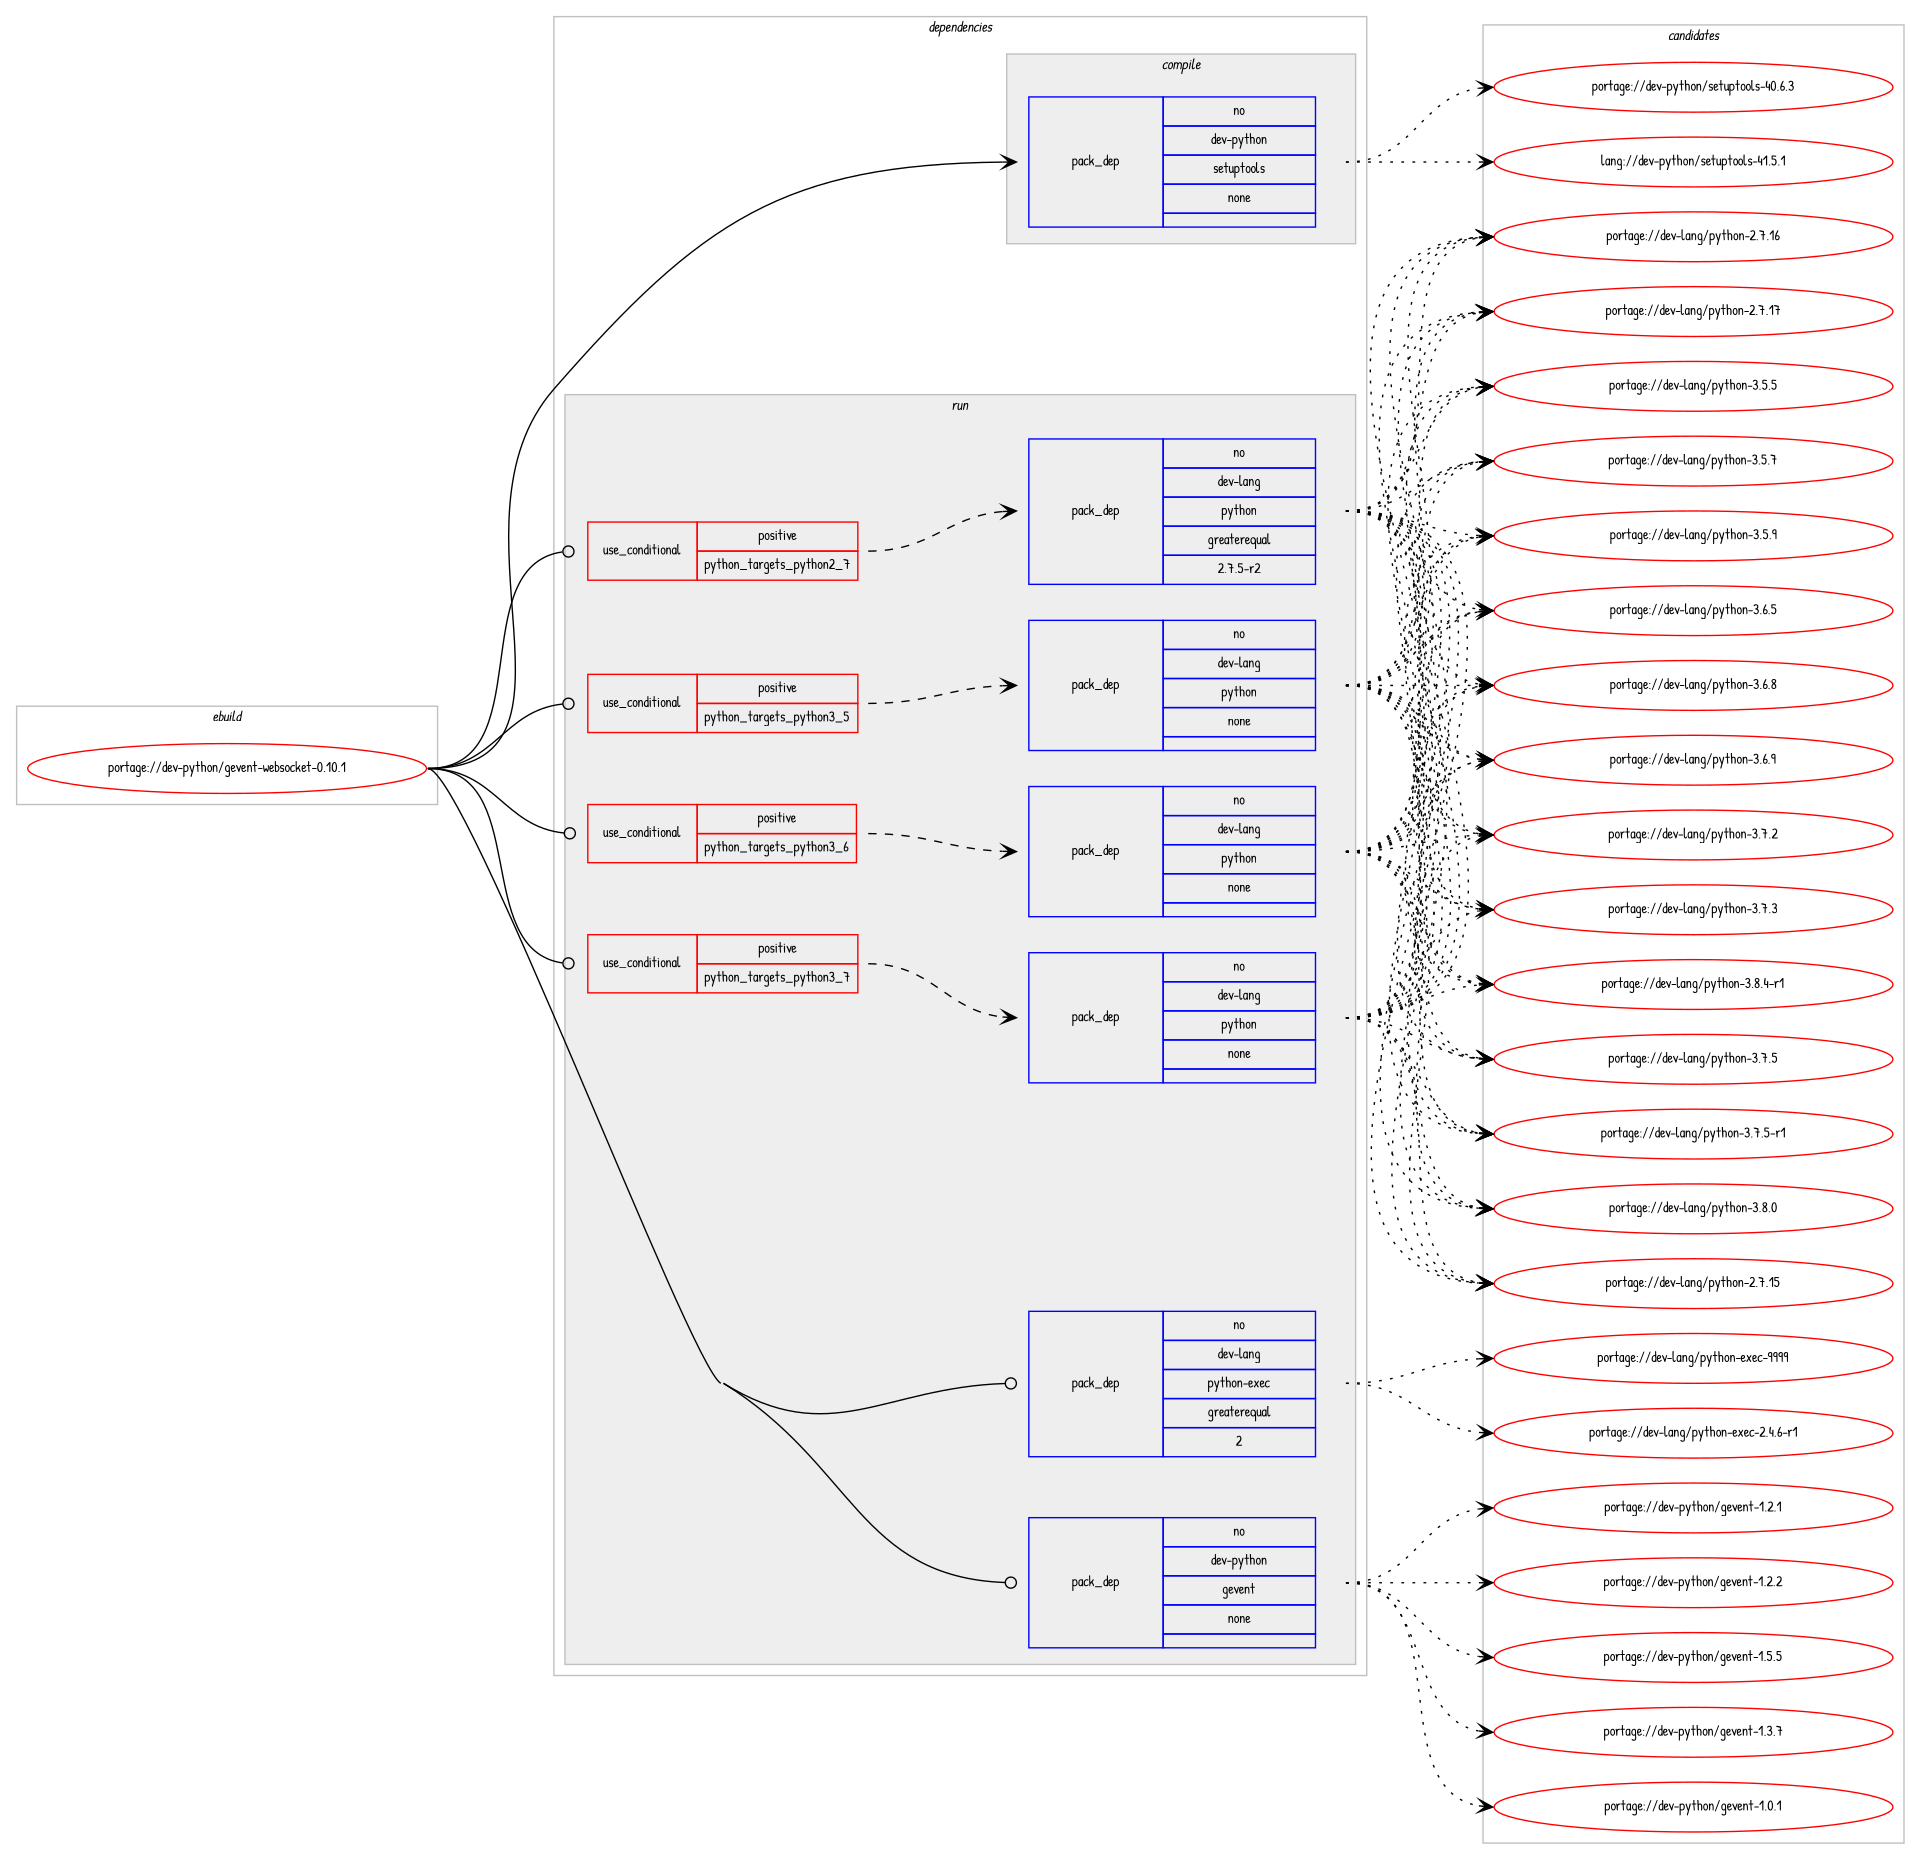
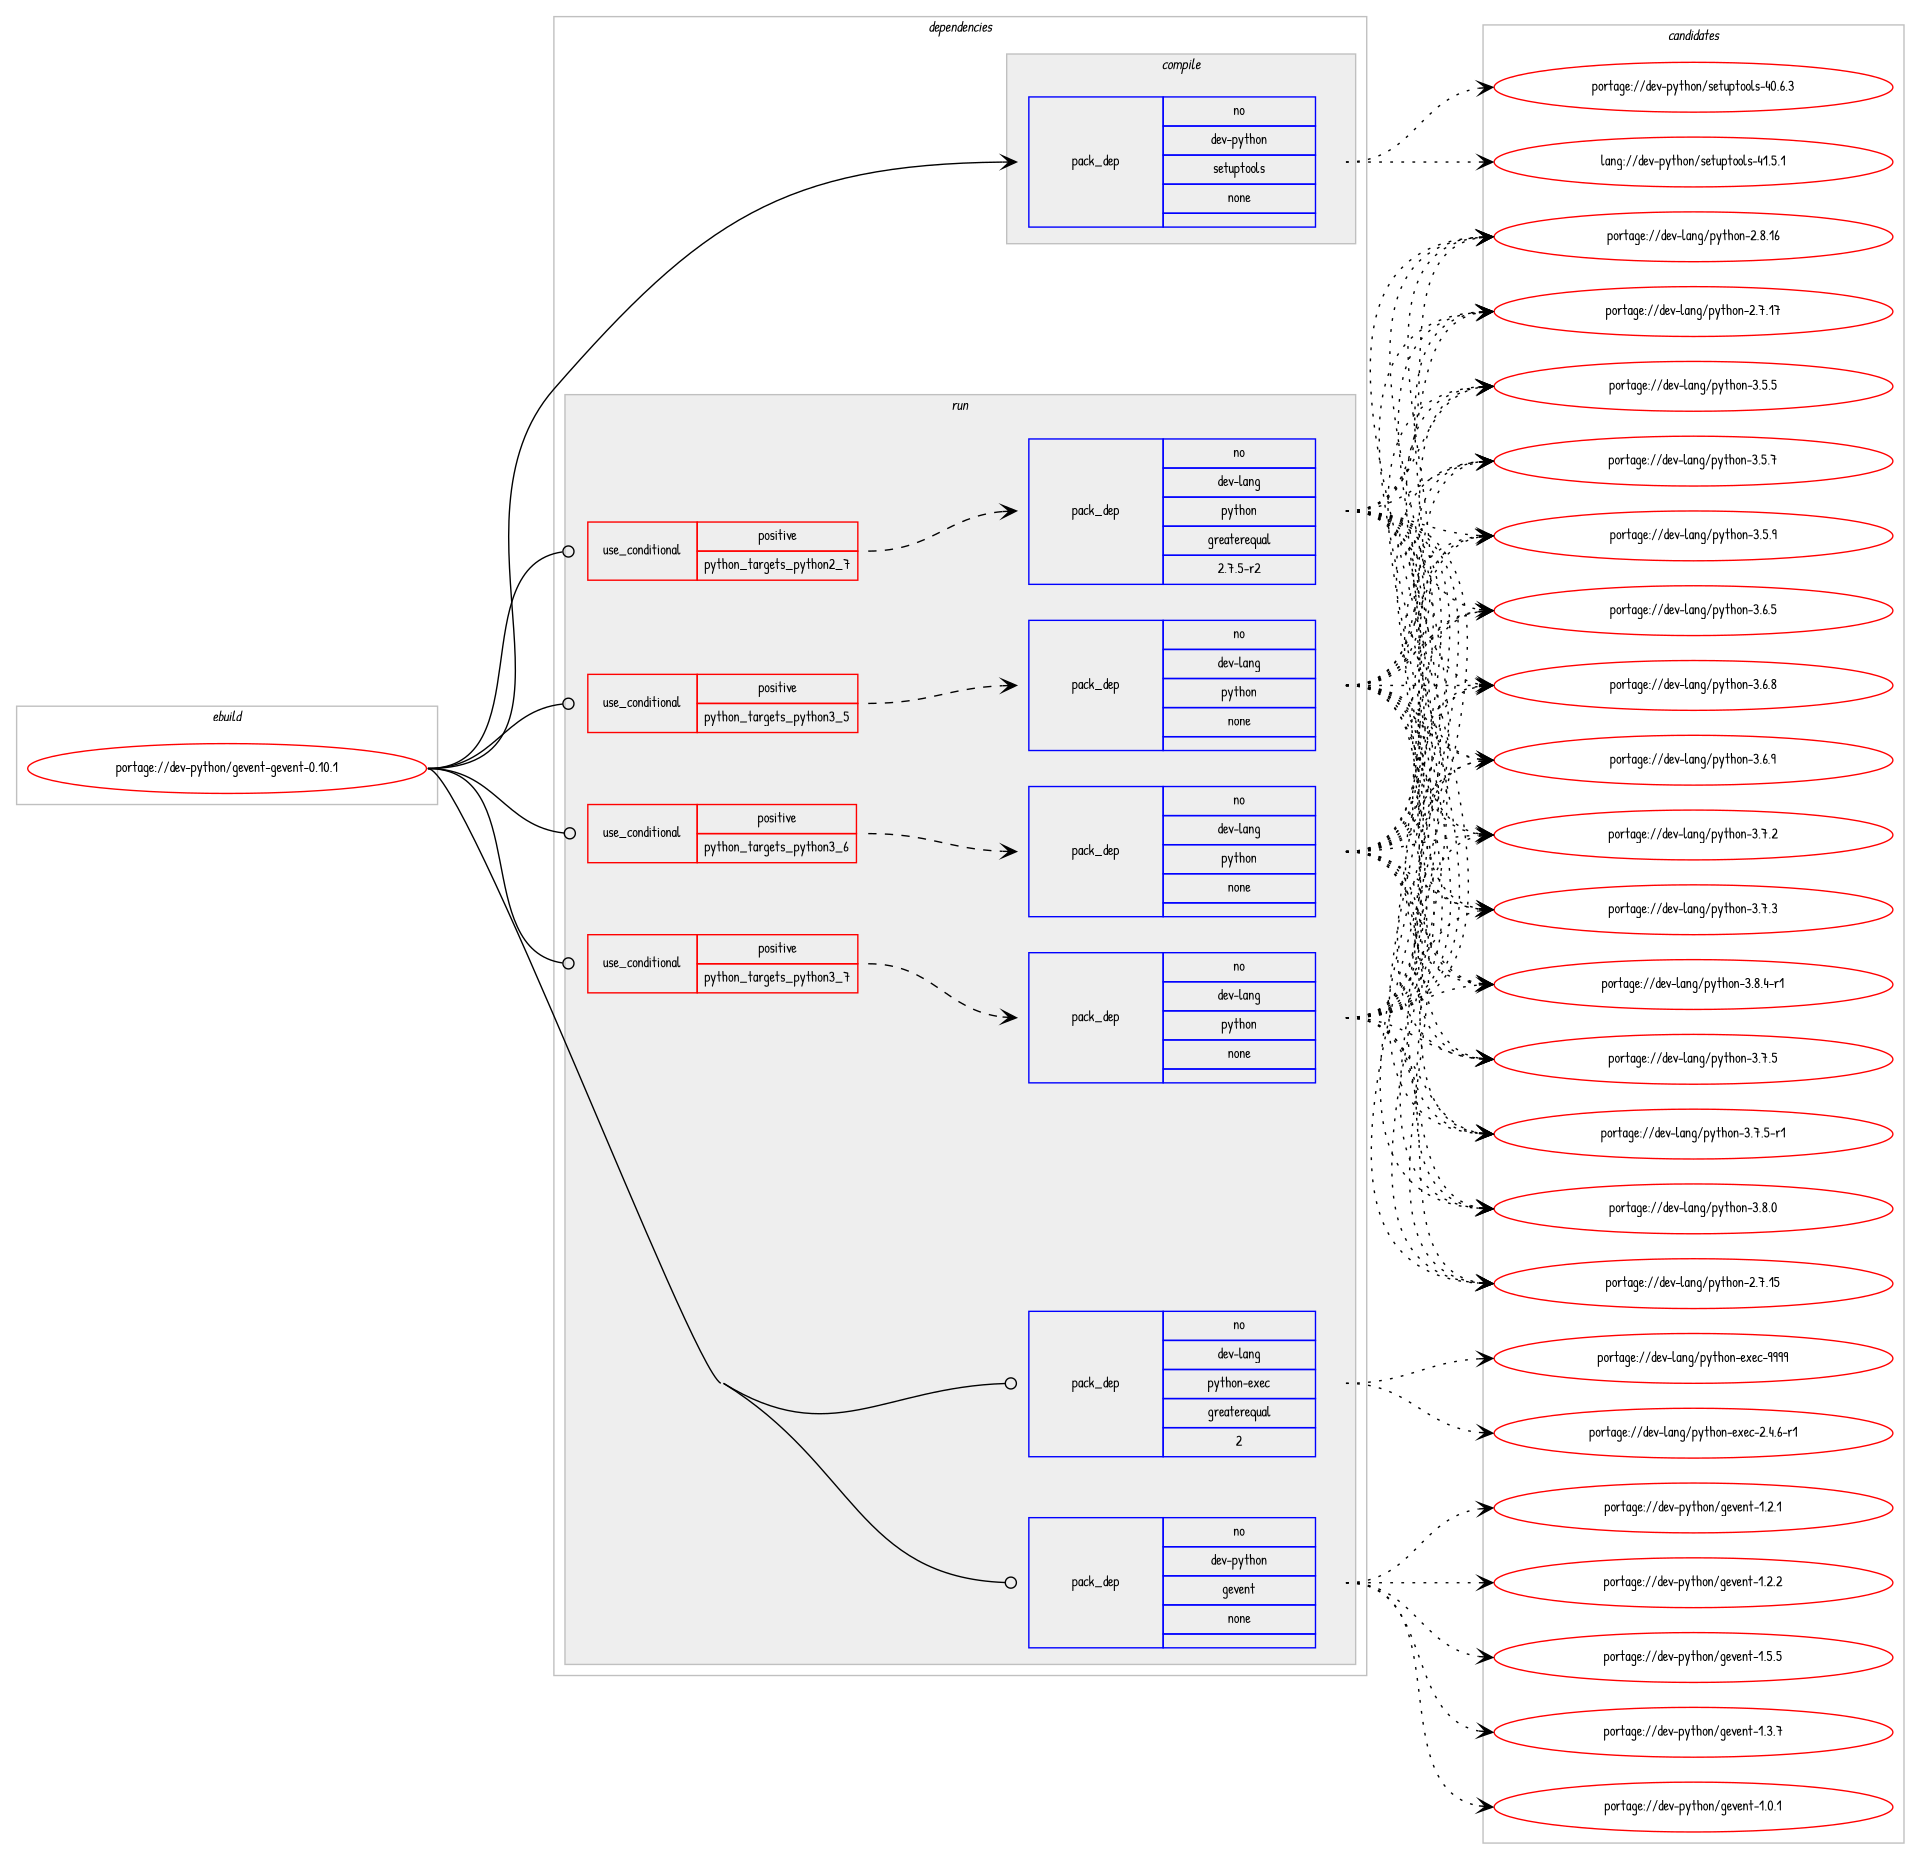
(1694, 237) -> (1694, 237)
(227, 769) -> (227, 769)
